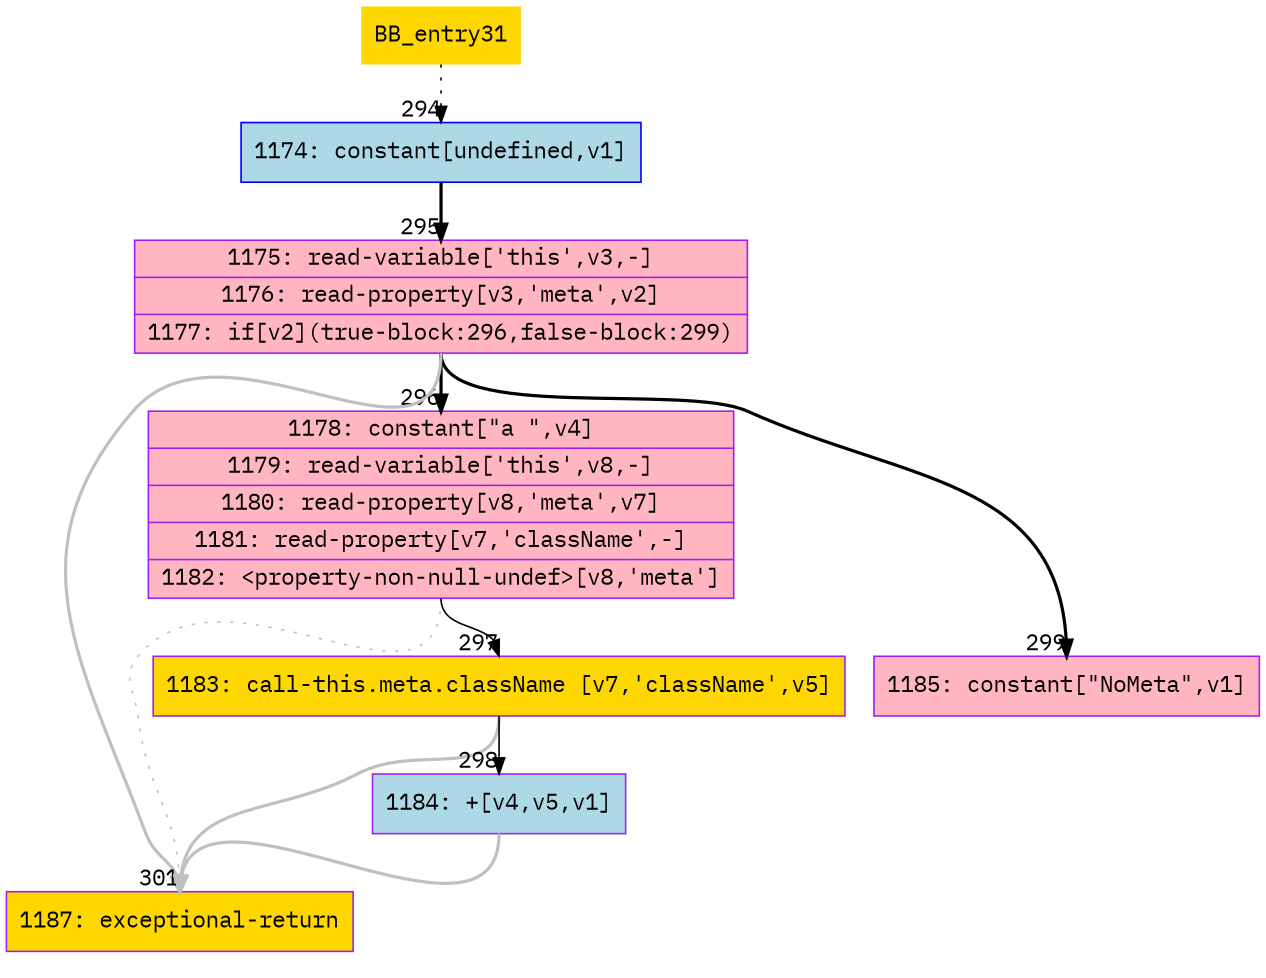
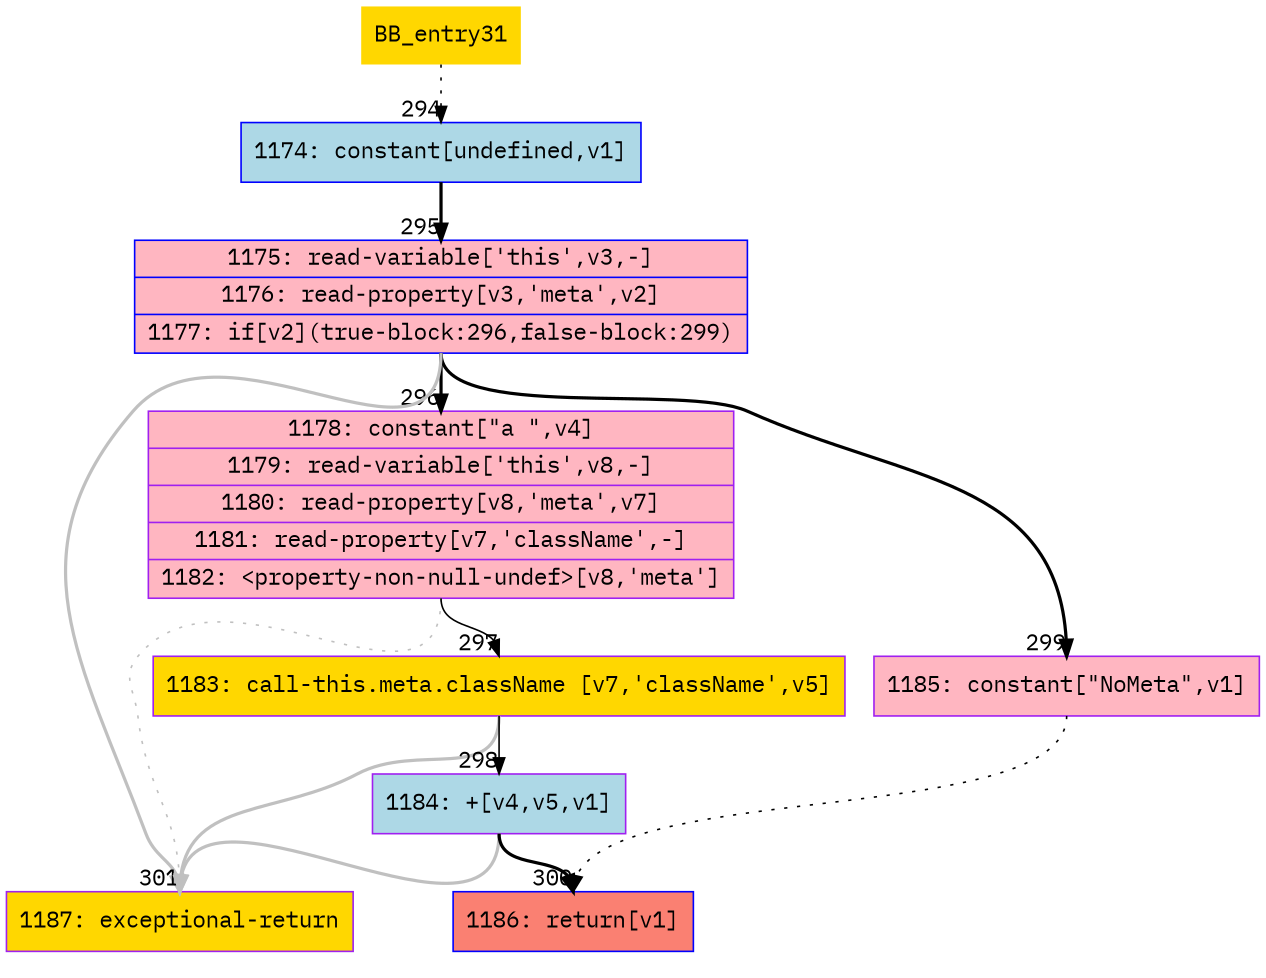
(441, 297) -> (441, 297)
none -> (573, 922)
